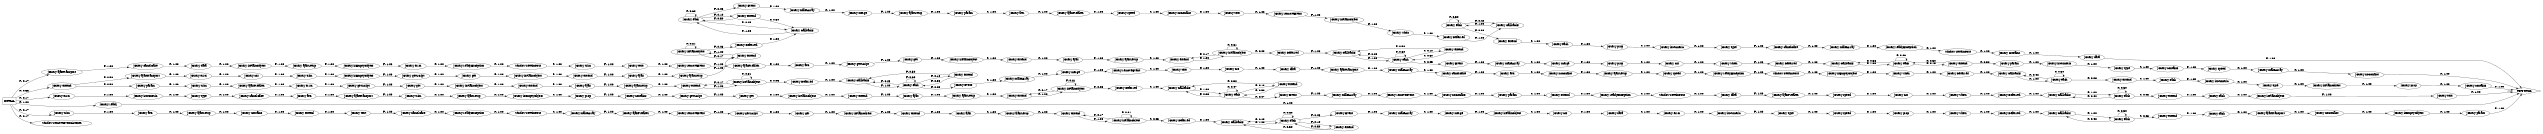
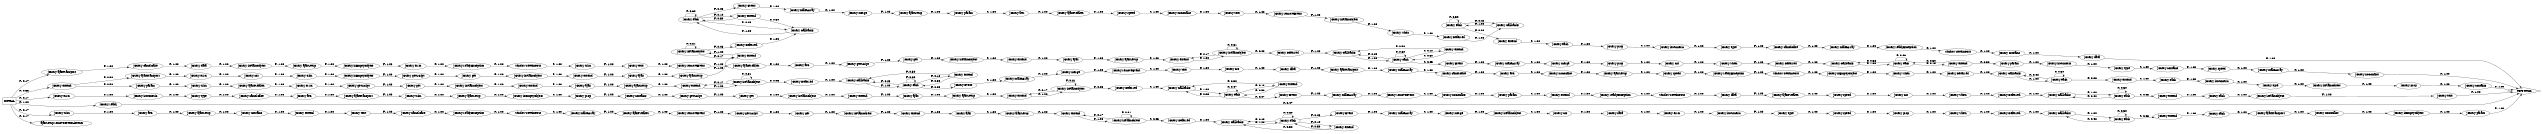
(1288, 103) -> (1288, 103)
(62, 123) -> (62, 123)
